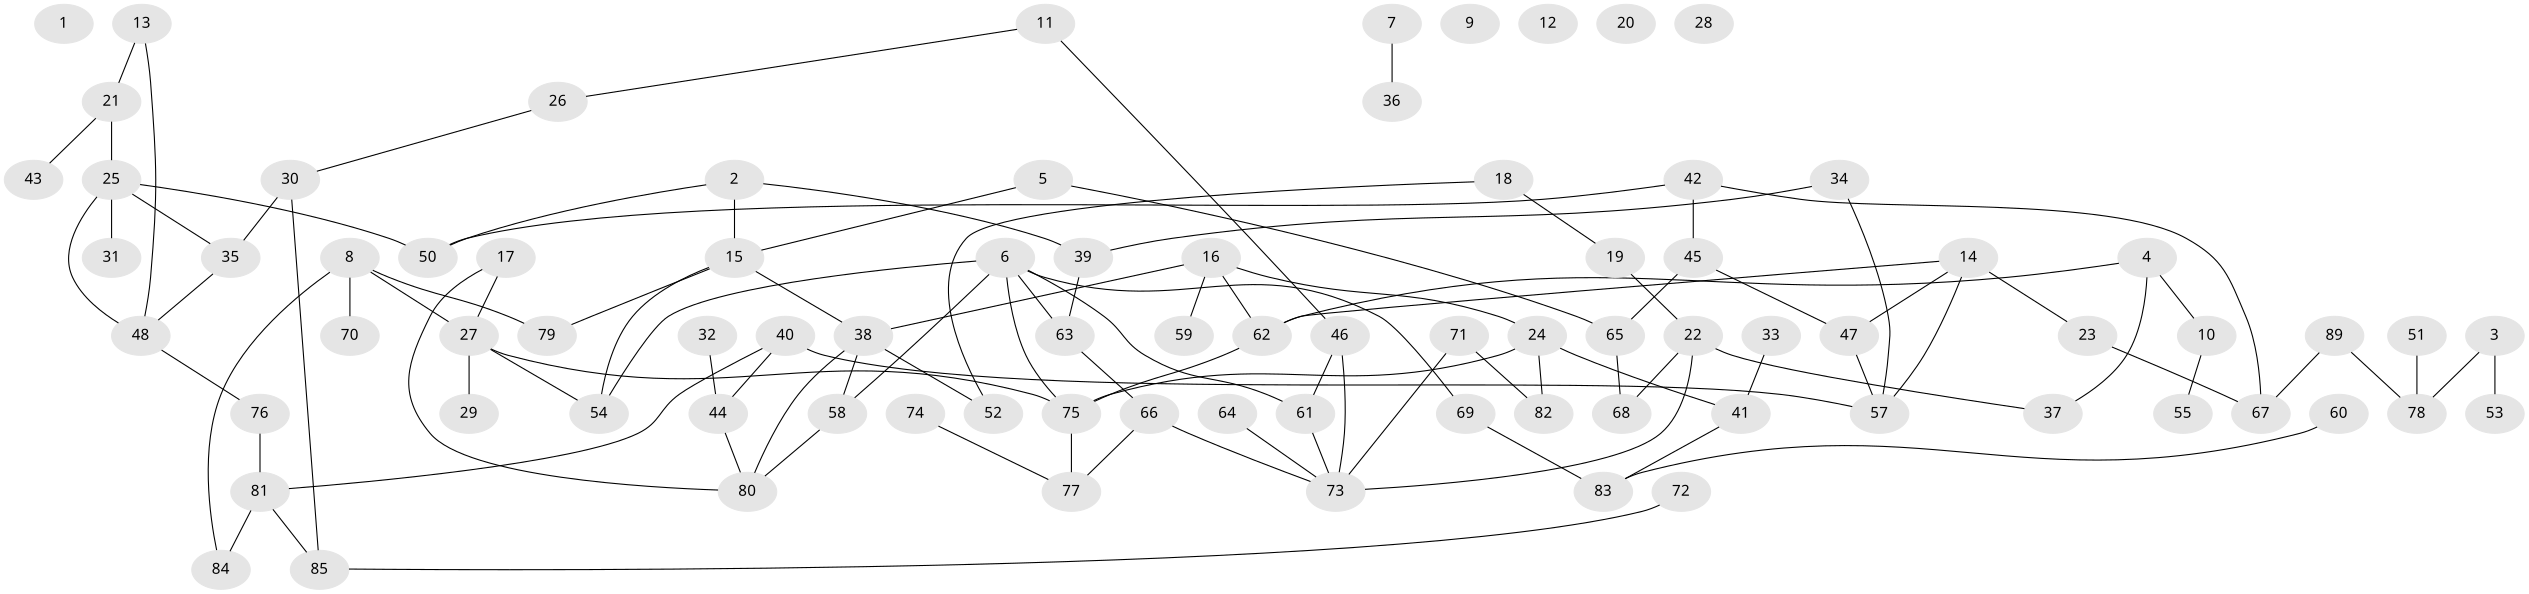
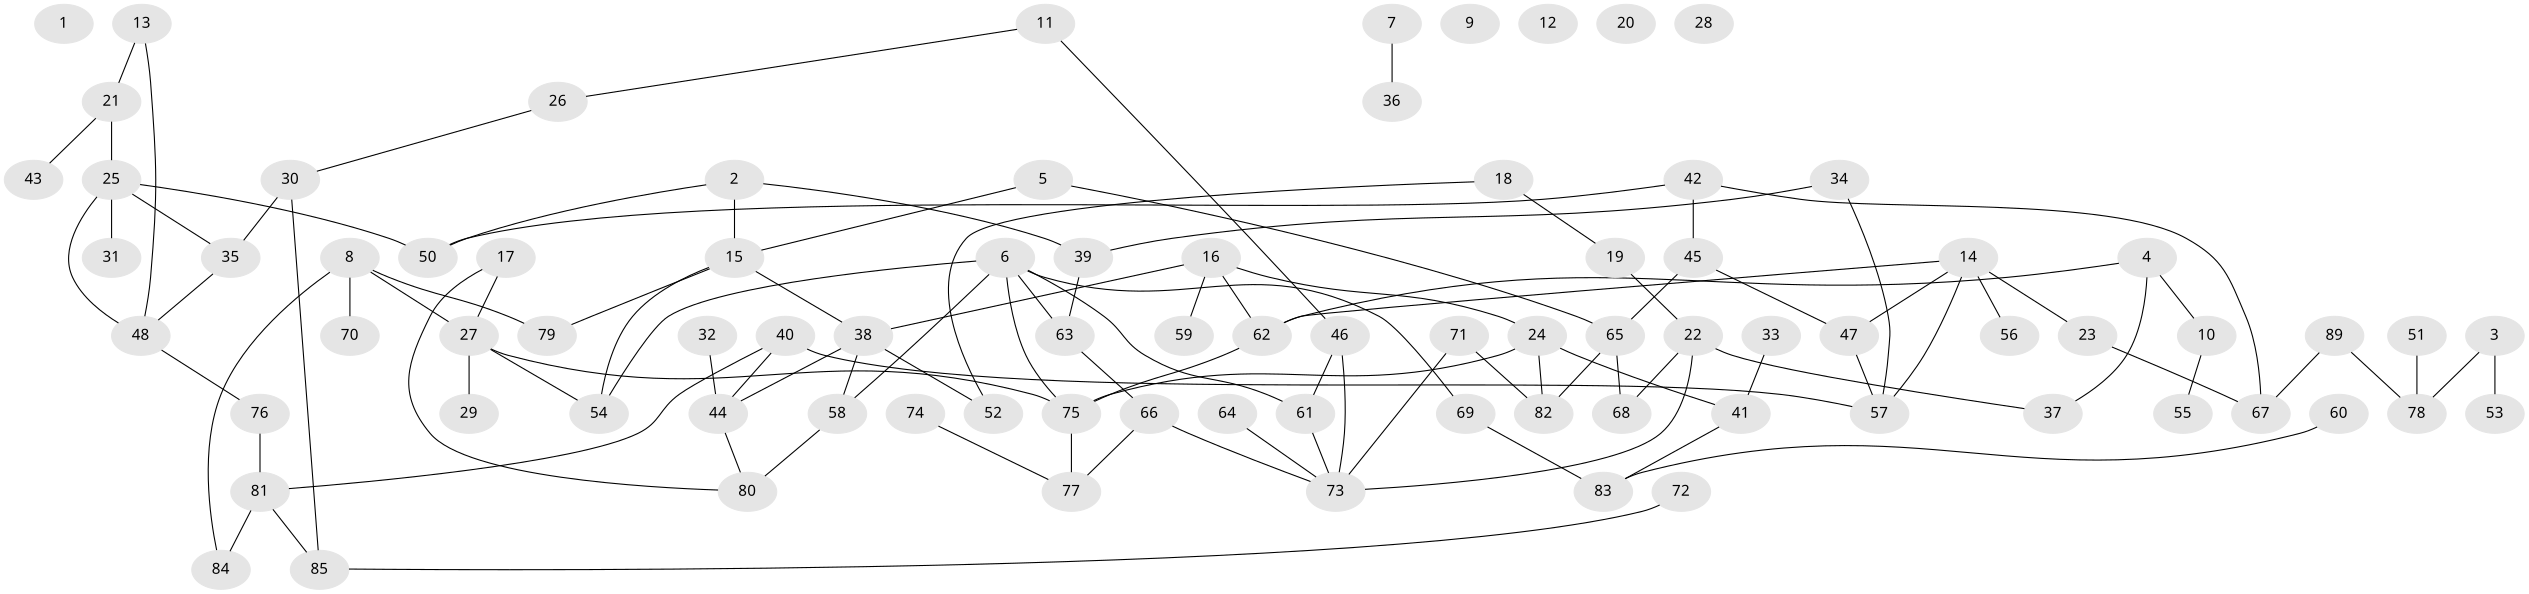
none -> (2010, 336)
none -> (1579, 375)
(791, 405) -> (778, 381)
